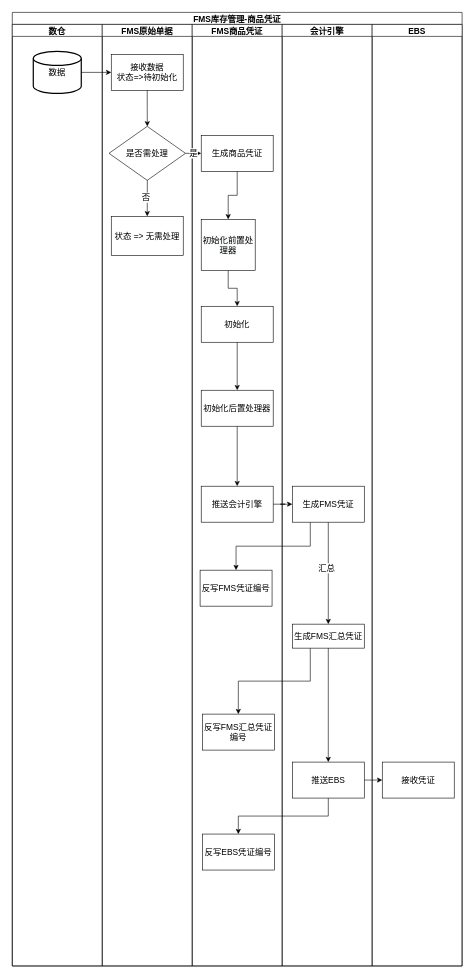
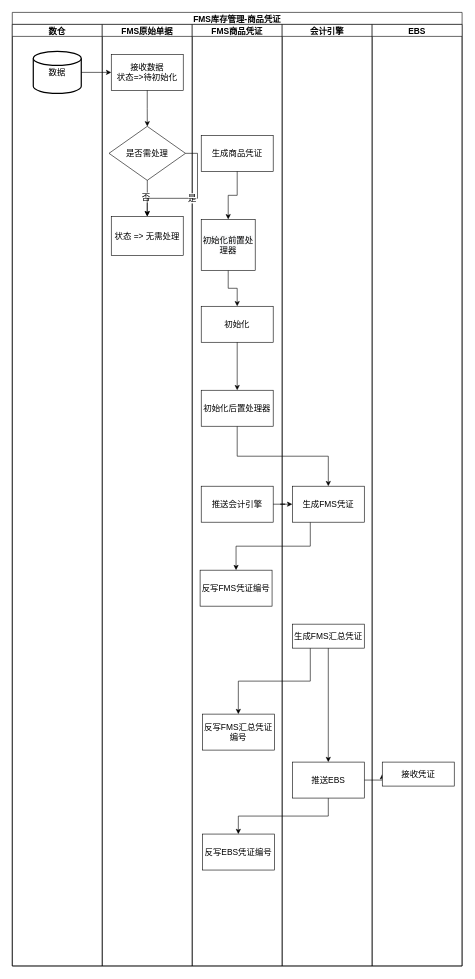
(194, 153) -> (198, 177)
(237, 480) -> (328, 480)
(328, 567) -> none
(418, 780) -> (418, 774)
